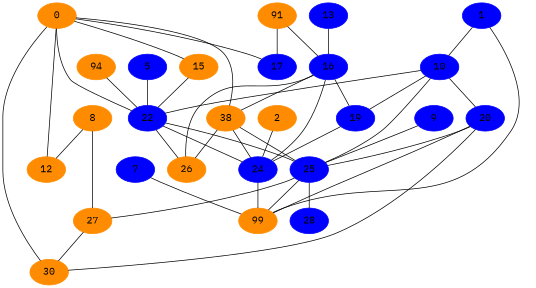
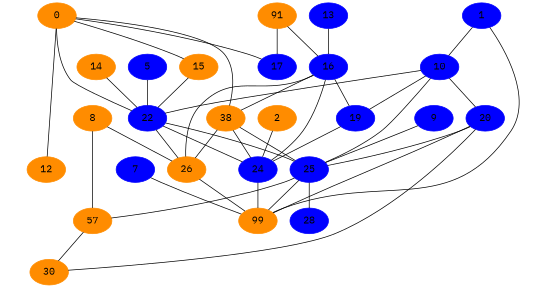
(96, 67) -> (96, 67)
(3, 142) -> none
(69, 144) -> (140, 144)
none -> (221, 194)
(93, 221) -> (93, 221)
